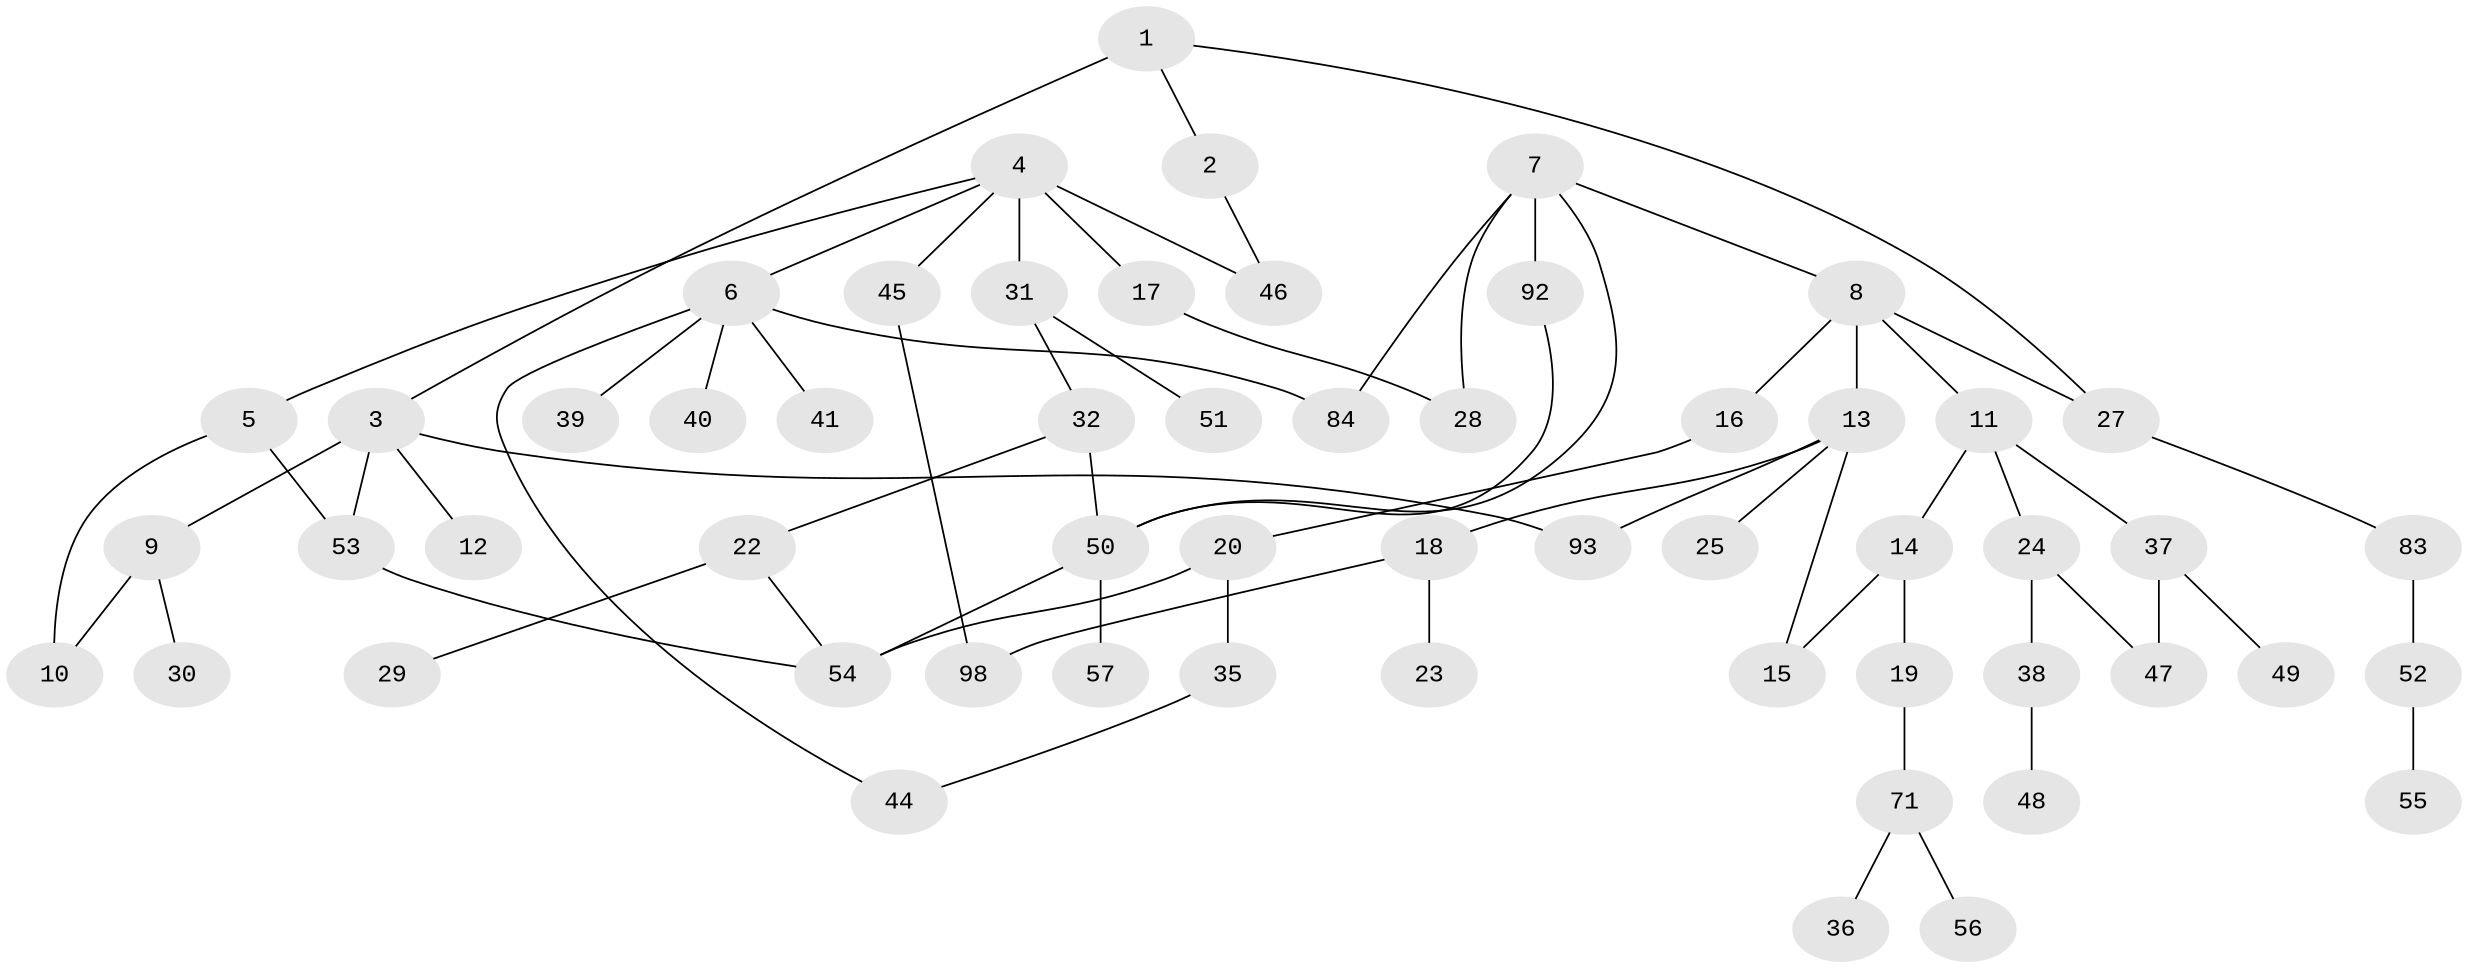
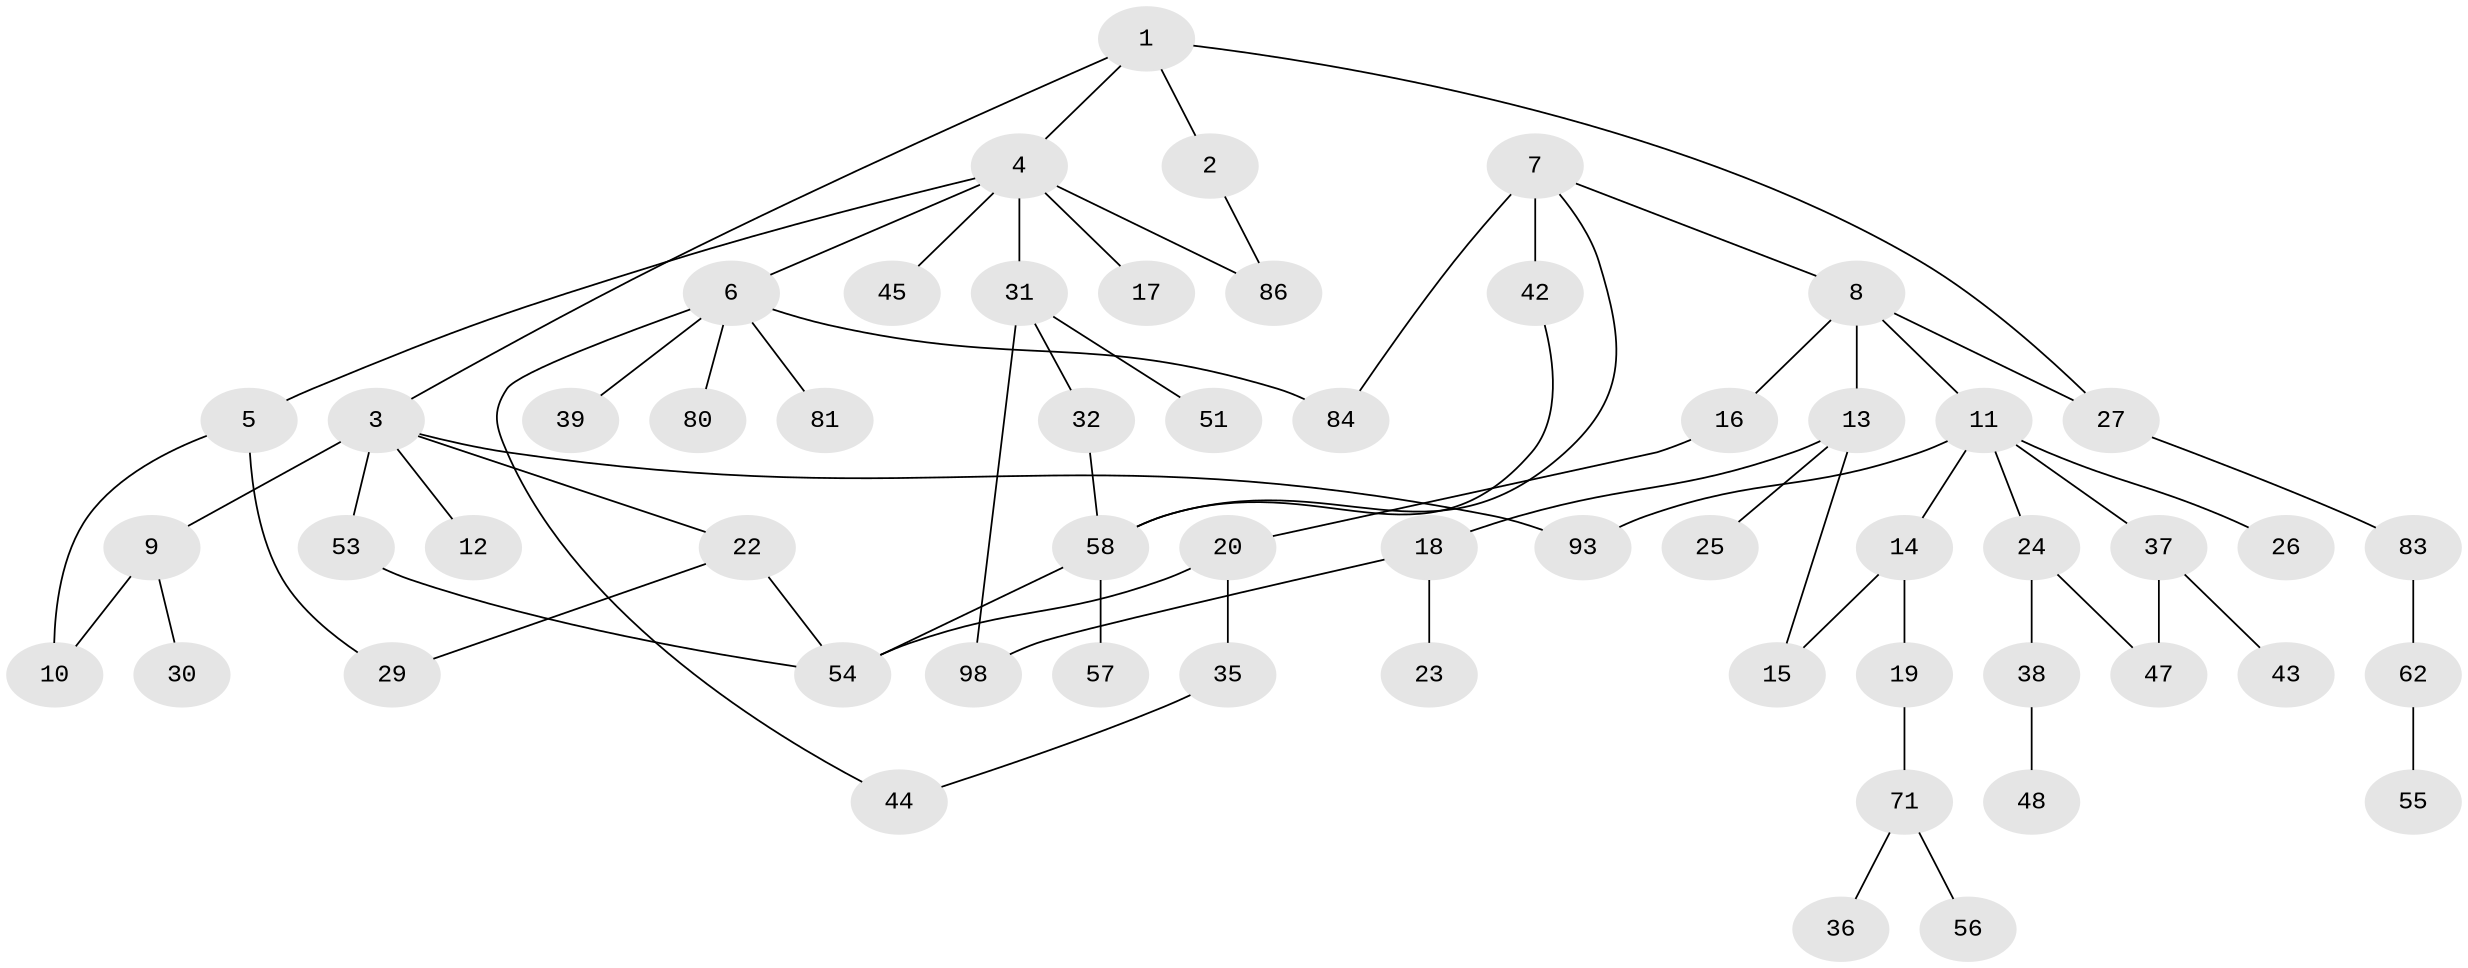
none -> (1083, 102)
(1274, 293) -> (1274, 293)
(1535, 293) -> (1535, 293)
(698, 420) -> (698, 420)
(825, 420) -> (825, 420)
(1468, 420) -> none
(298, 484) -> (277, 568)
(1715, 486) -> (1809, 480)
(904, 489) -> (562, 484)
(935, 492) -> (995, 492)
(1101, 548) -> (1101, 548)
none -> (2286, 548)
(2286, 675) -> (2286, 675)
(2413, 675) -> (2413, 675)
